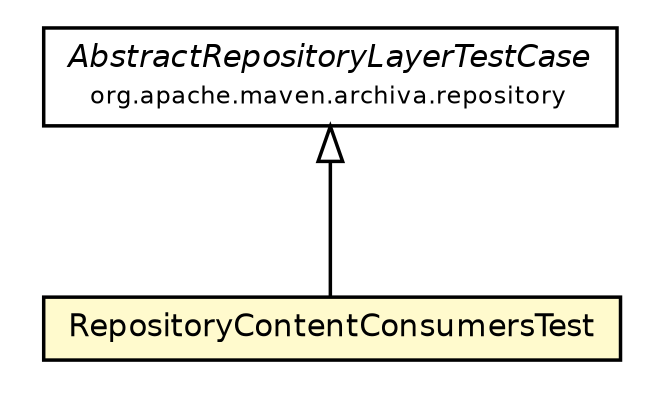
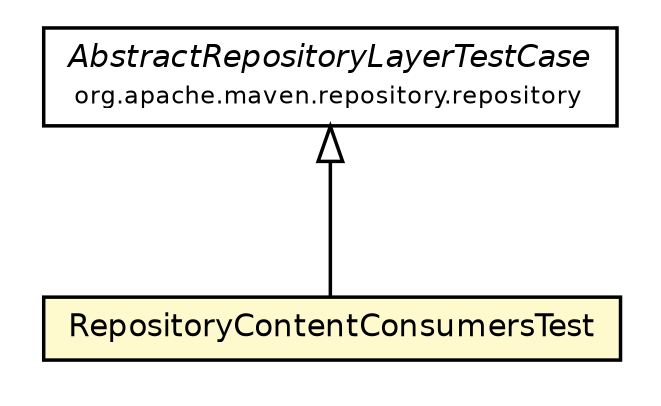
(330, 96) -> (330, 96)
